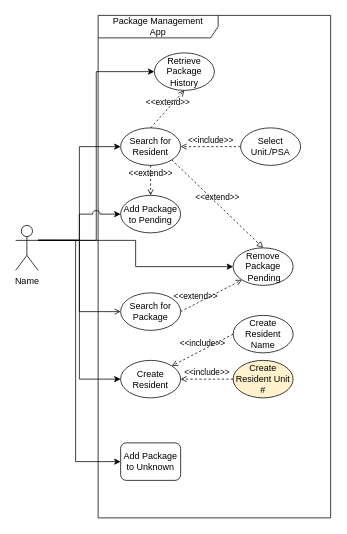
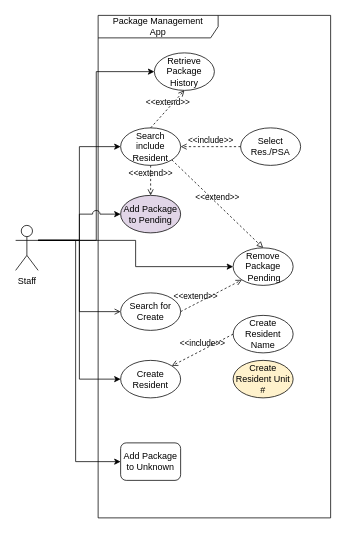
(150, 147) -> (150, 147)
(270, 147) -> (270, 147)
(150, 214) -> (150, 214)
(27, 281) -> (27, 281)
(150, 312) -> (150, 312)
(207, 379) -> none
